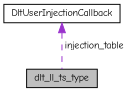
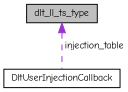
(62, 51) -> (62, 51)
